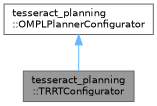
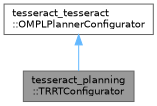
(79, 19) -> (79, 19)
